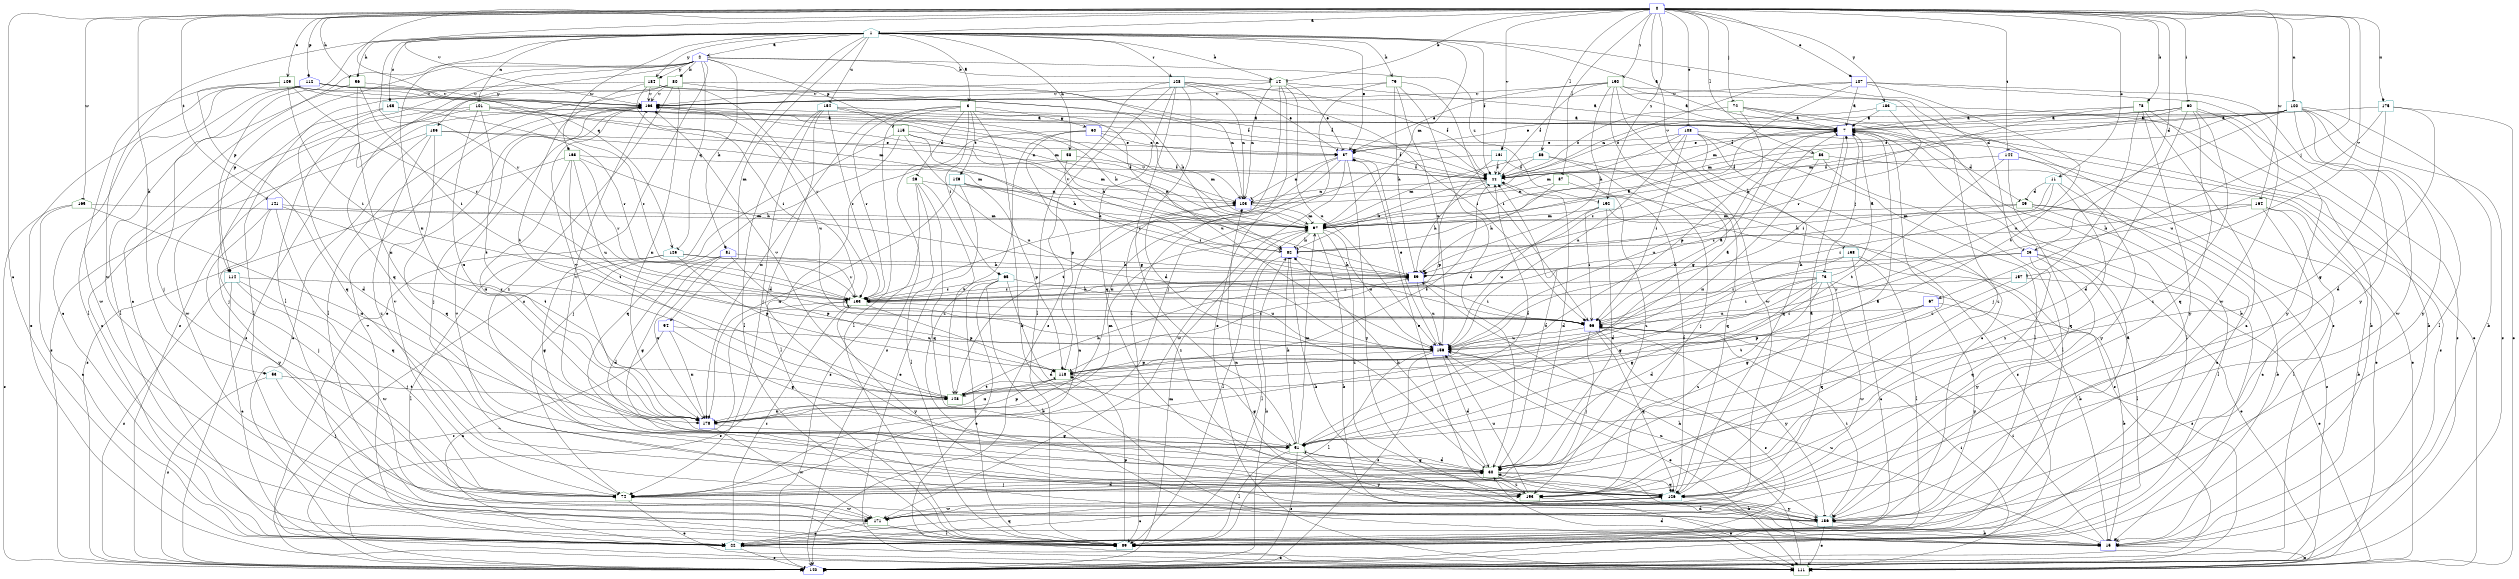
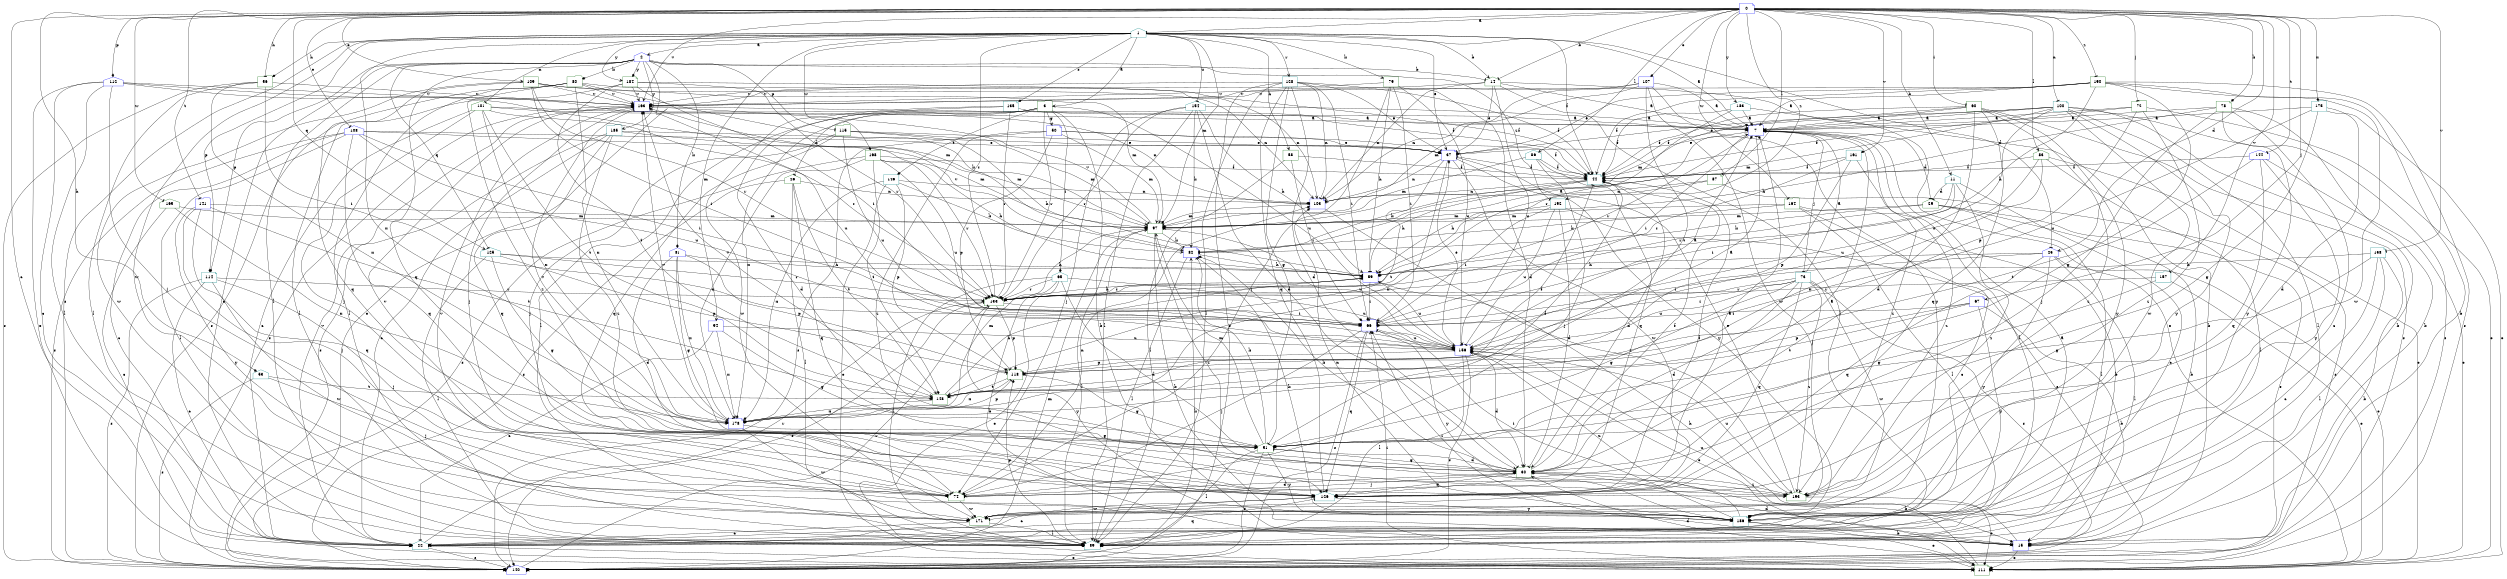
(1203, 562) -> none
(209, 567) -> (4, 488)
